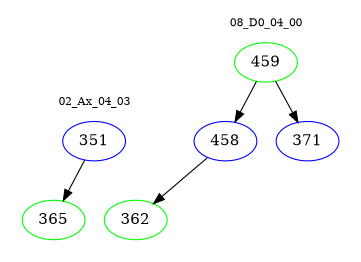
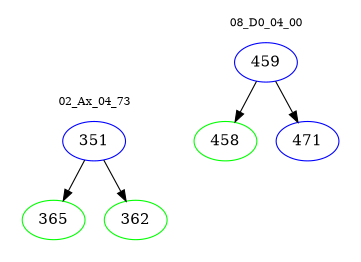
(266, 62) -> (266, 62)
(95, 102) -> (95, 102)
(225, 141) -> (225, 141)
(308, 141) -> (308, 141)
(185, 177) -> (112, 176)
